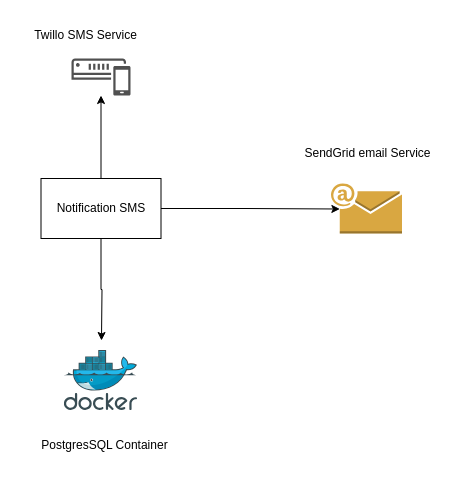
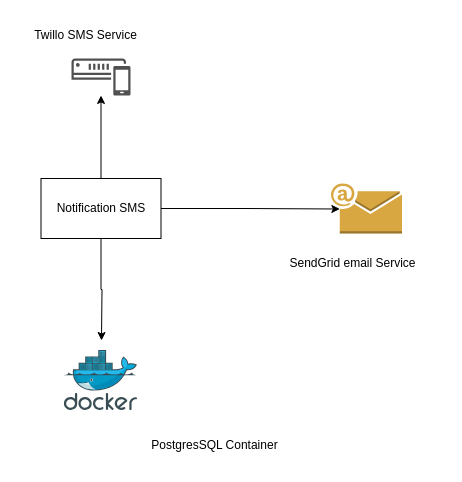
(368, 154) -> (353, 264)
(105, 446) -> (215, 446)
